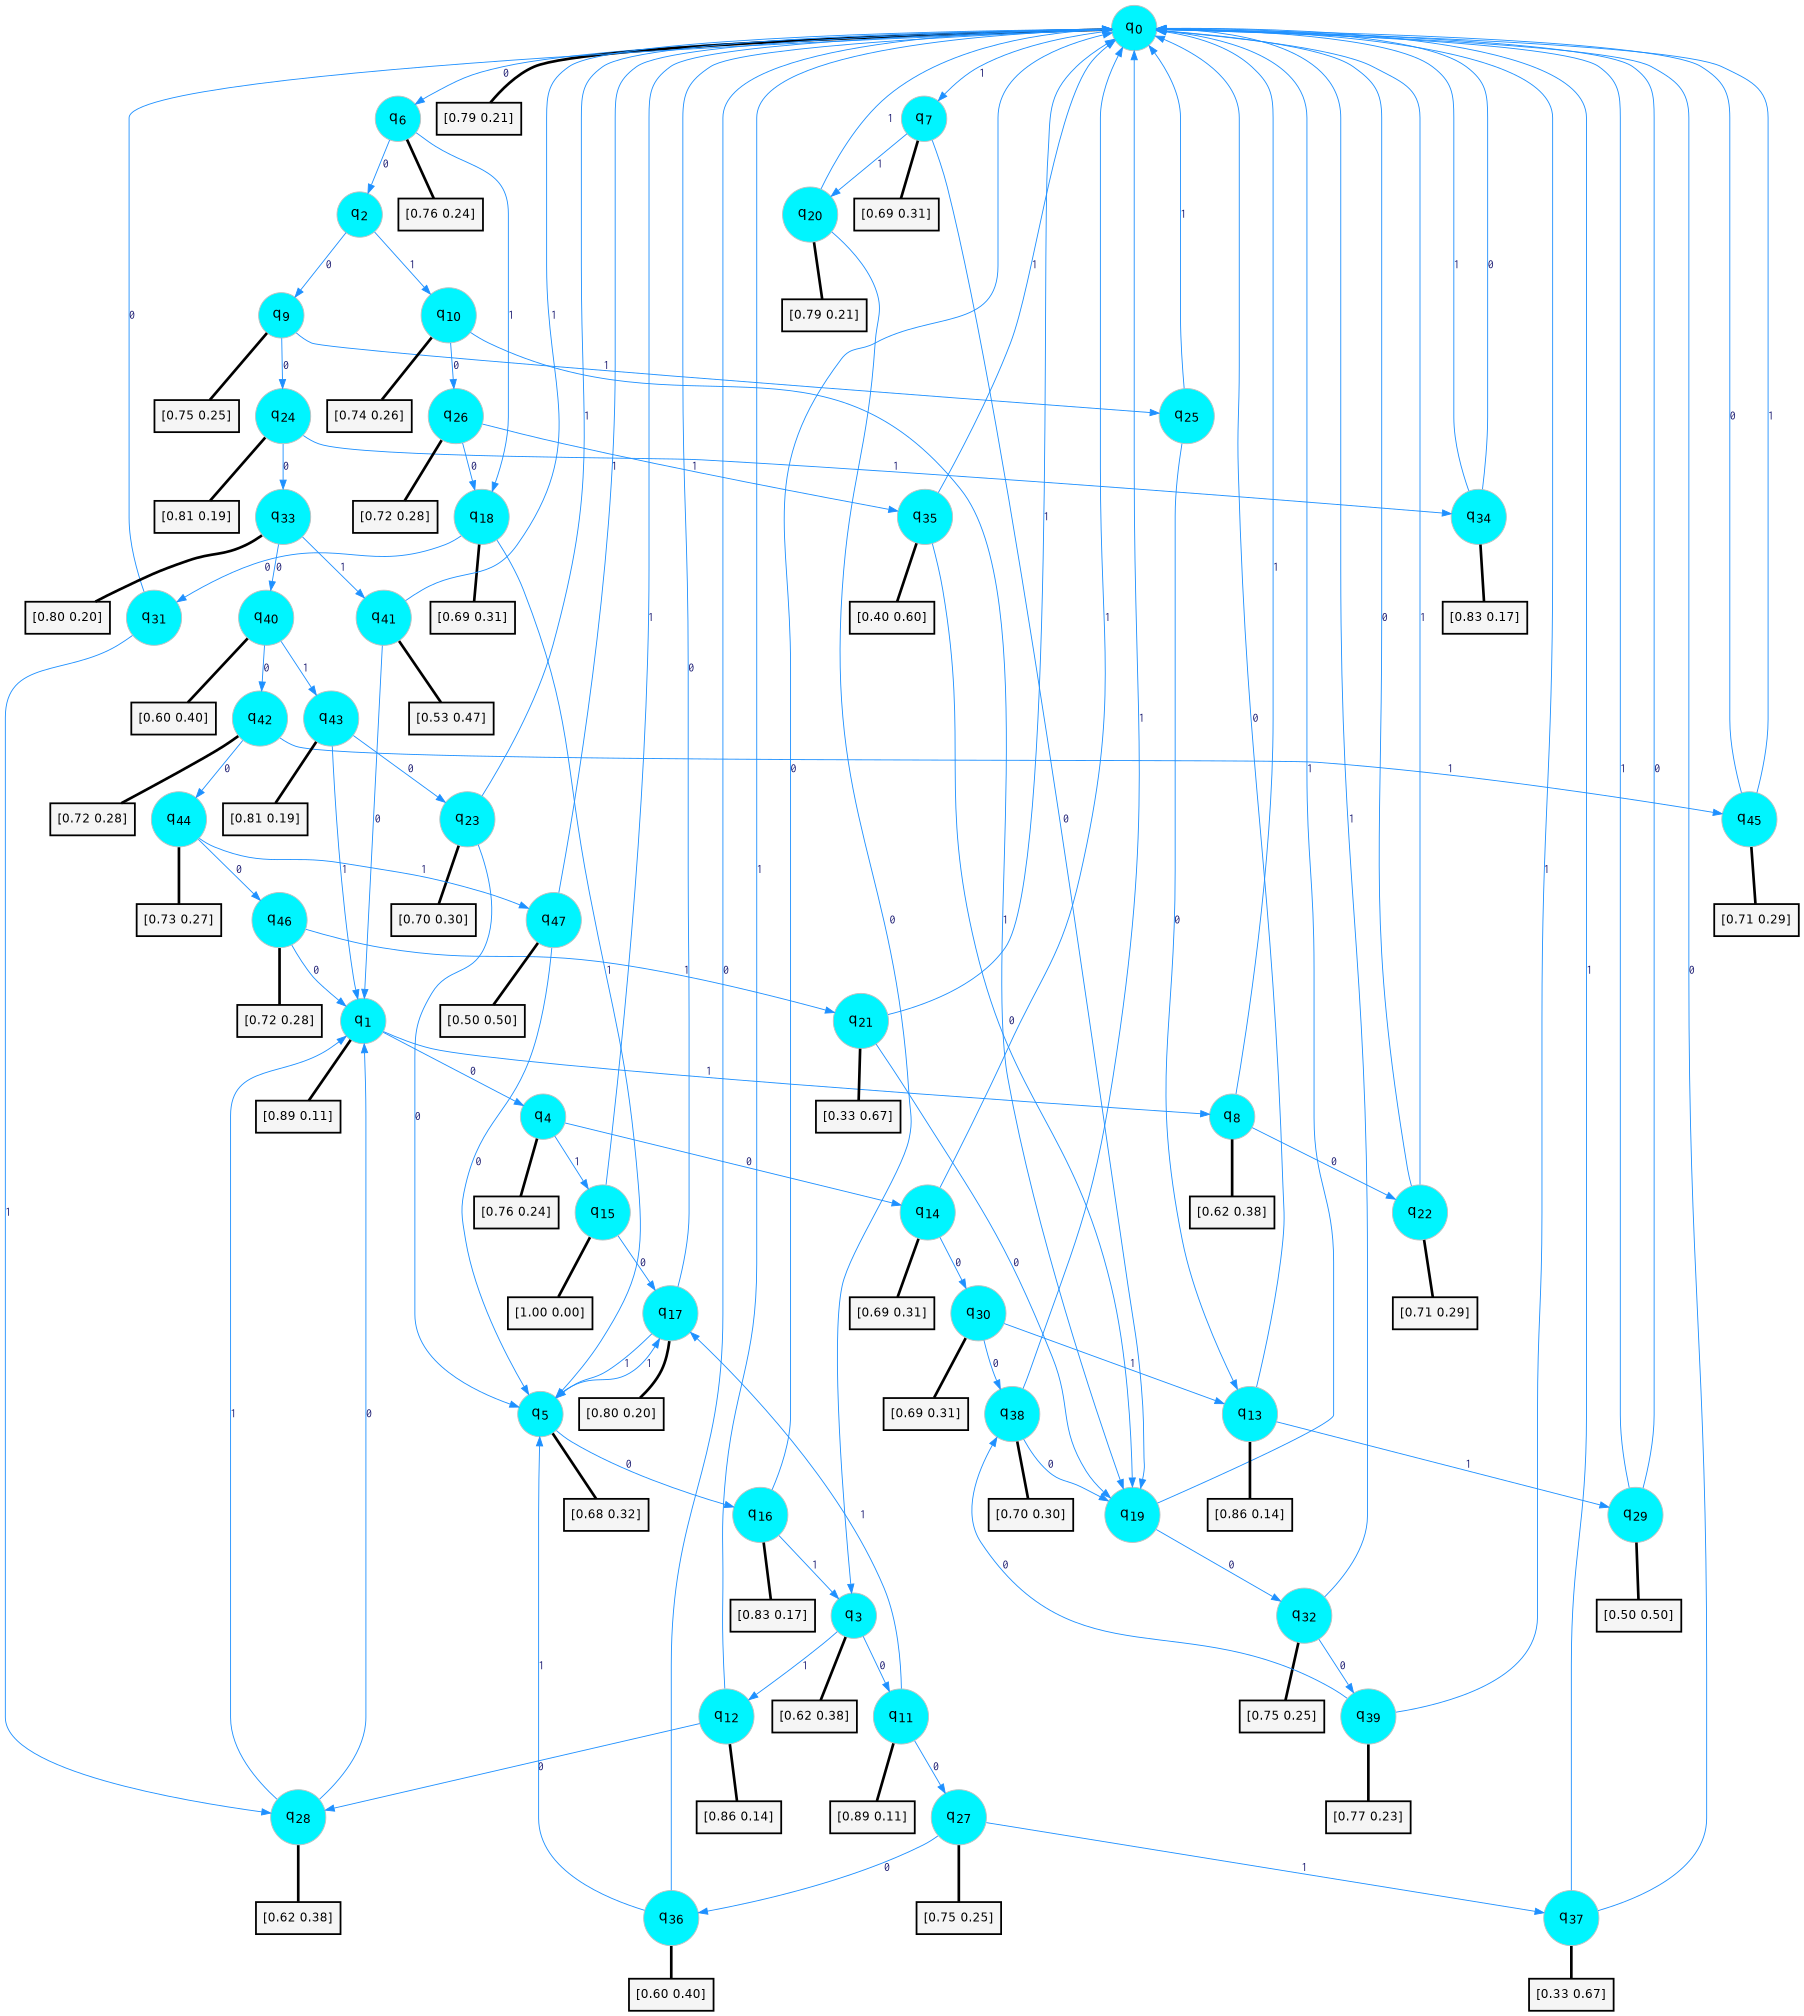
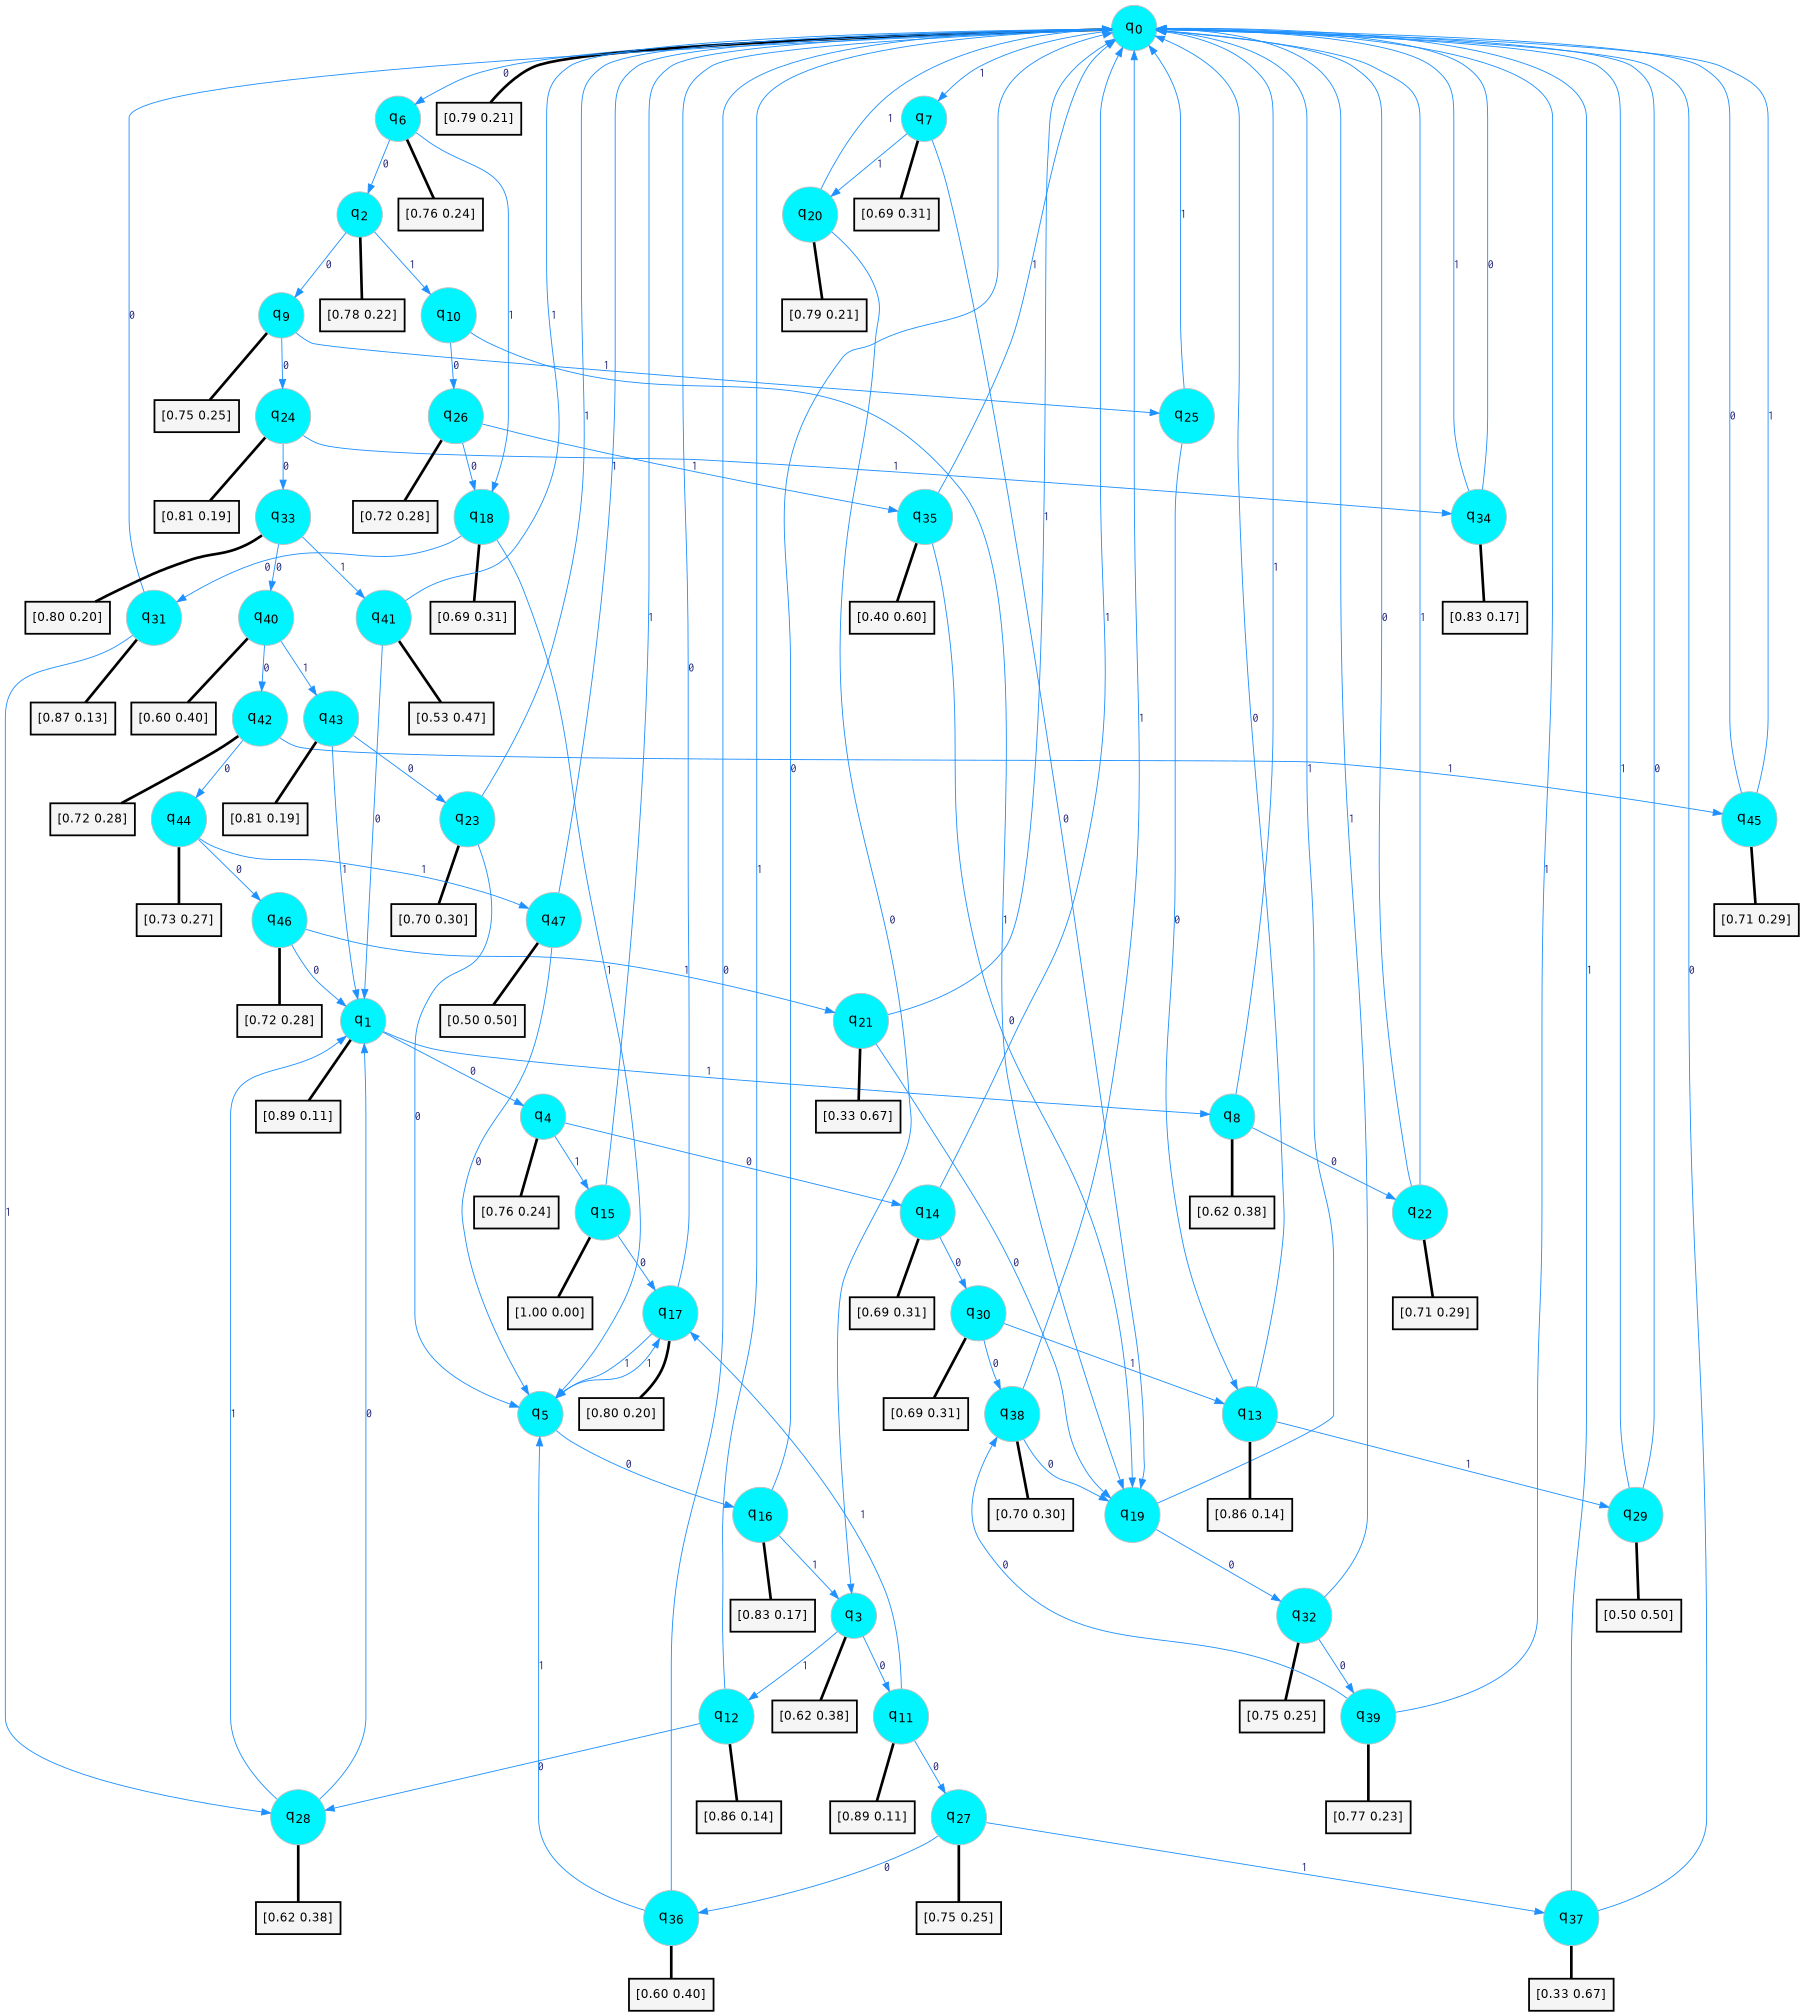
none -> (362, 315)
(369, 416) -> none
none -> (73, 719)
(606, 1515) -> none
